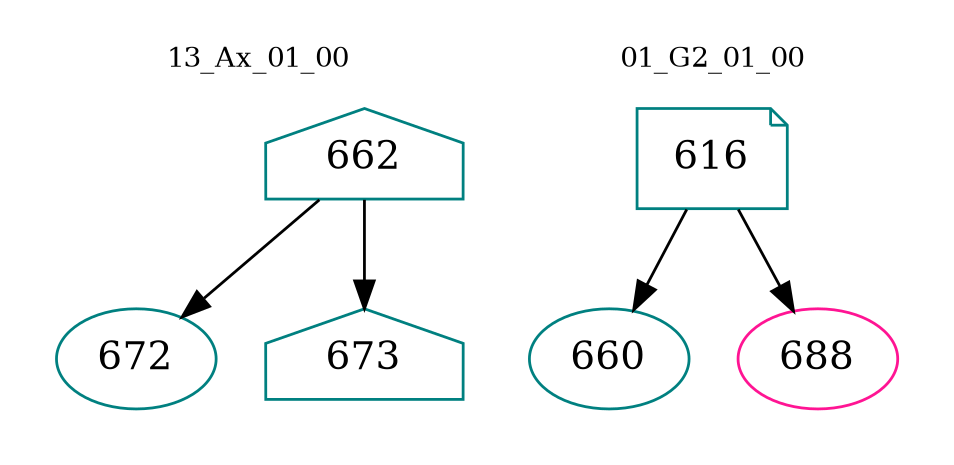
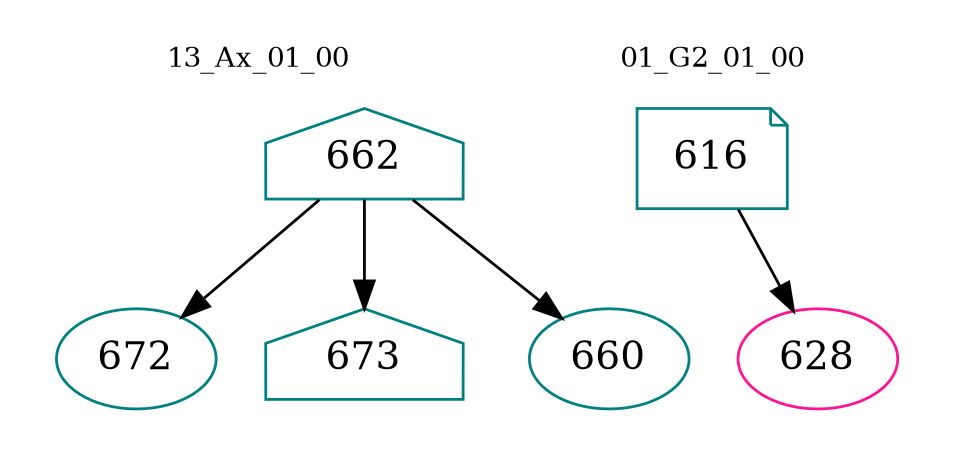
(667, 247) -> (467, 243)
(818, 359) -> (818, 359)
